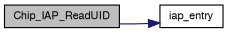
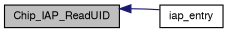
(134, 24) -> (145, 9)
